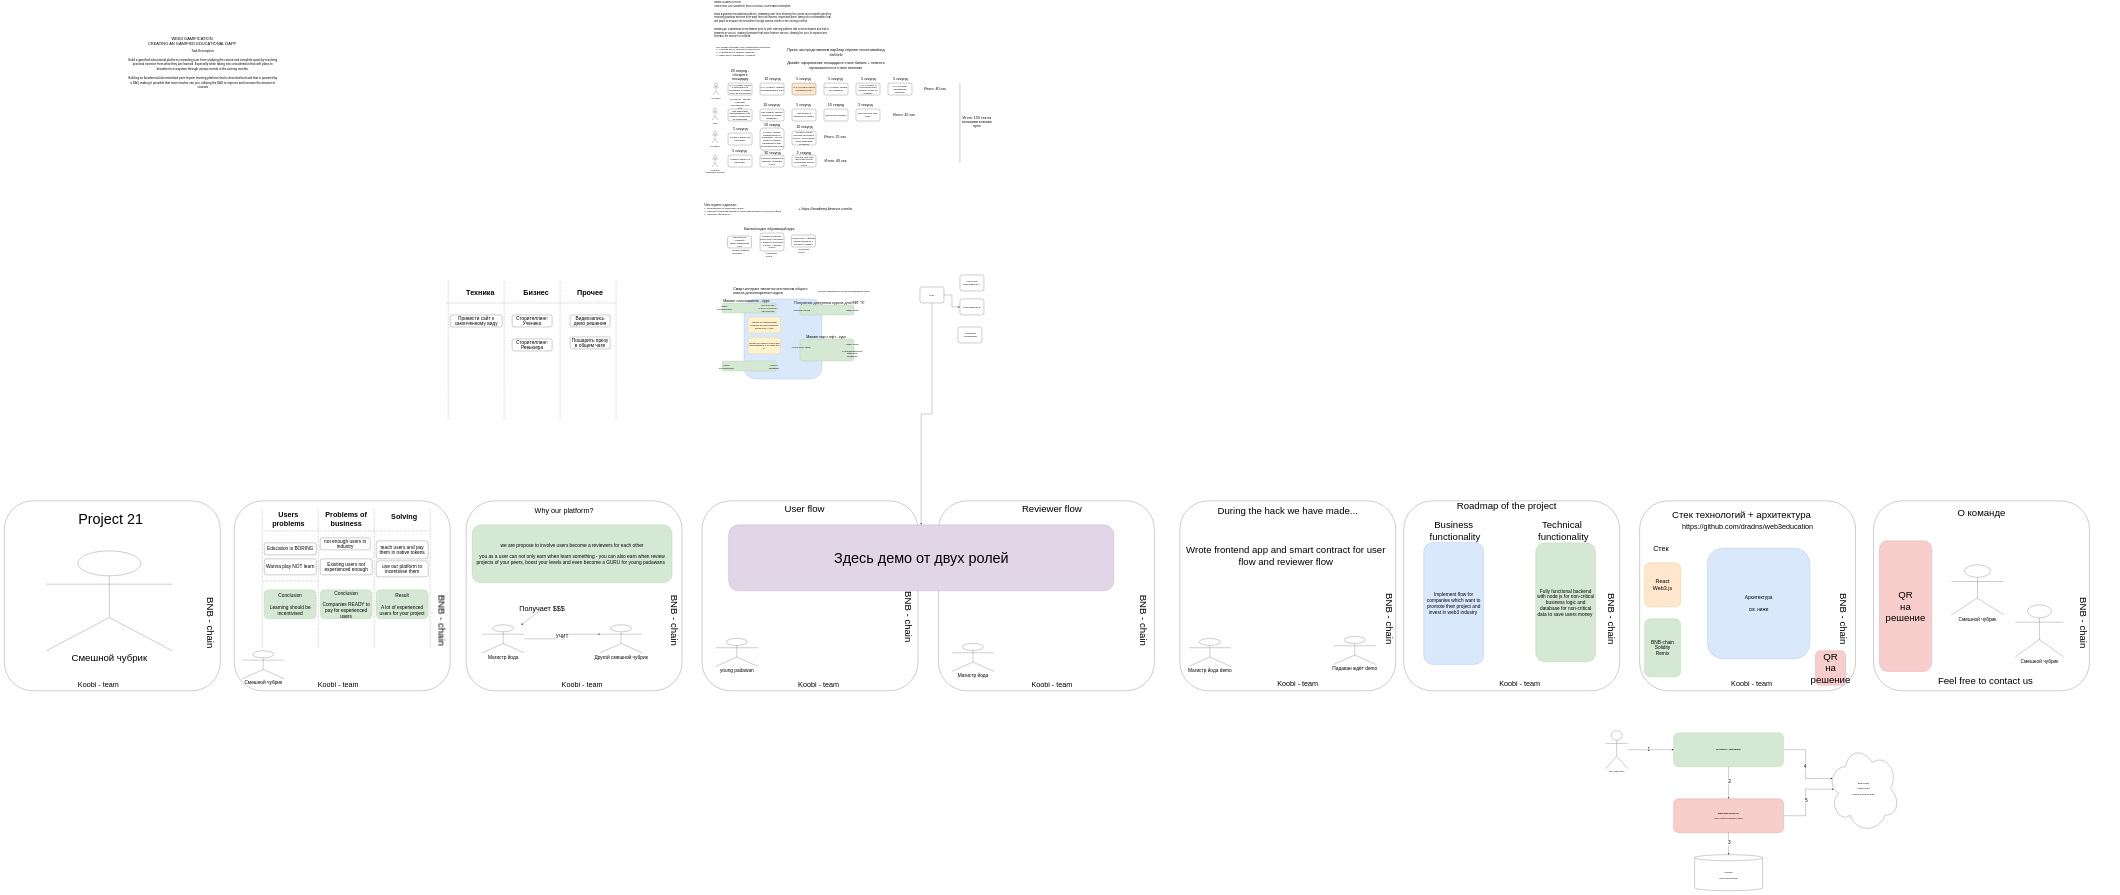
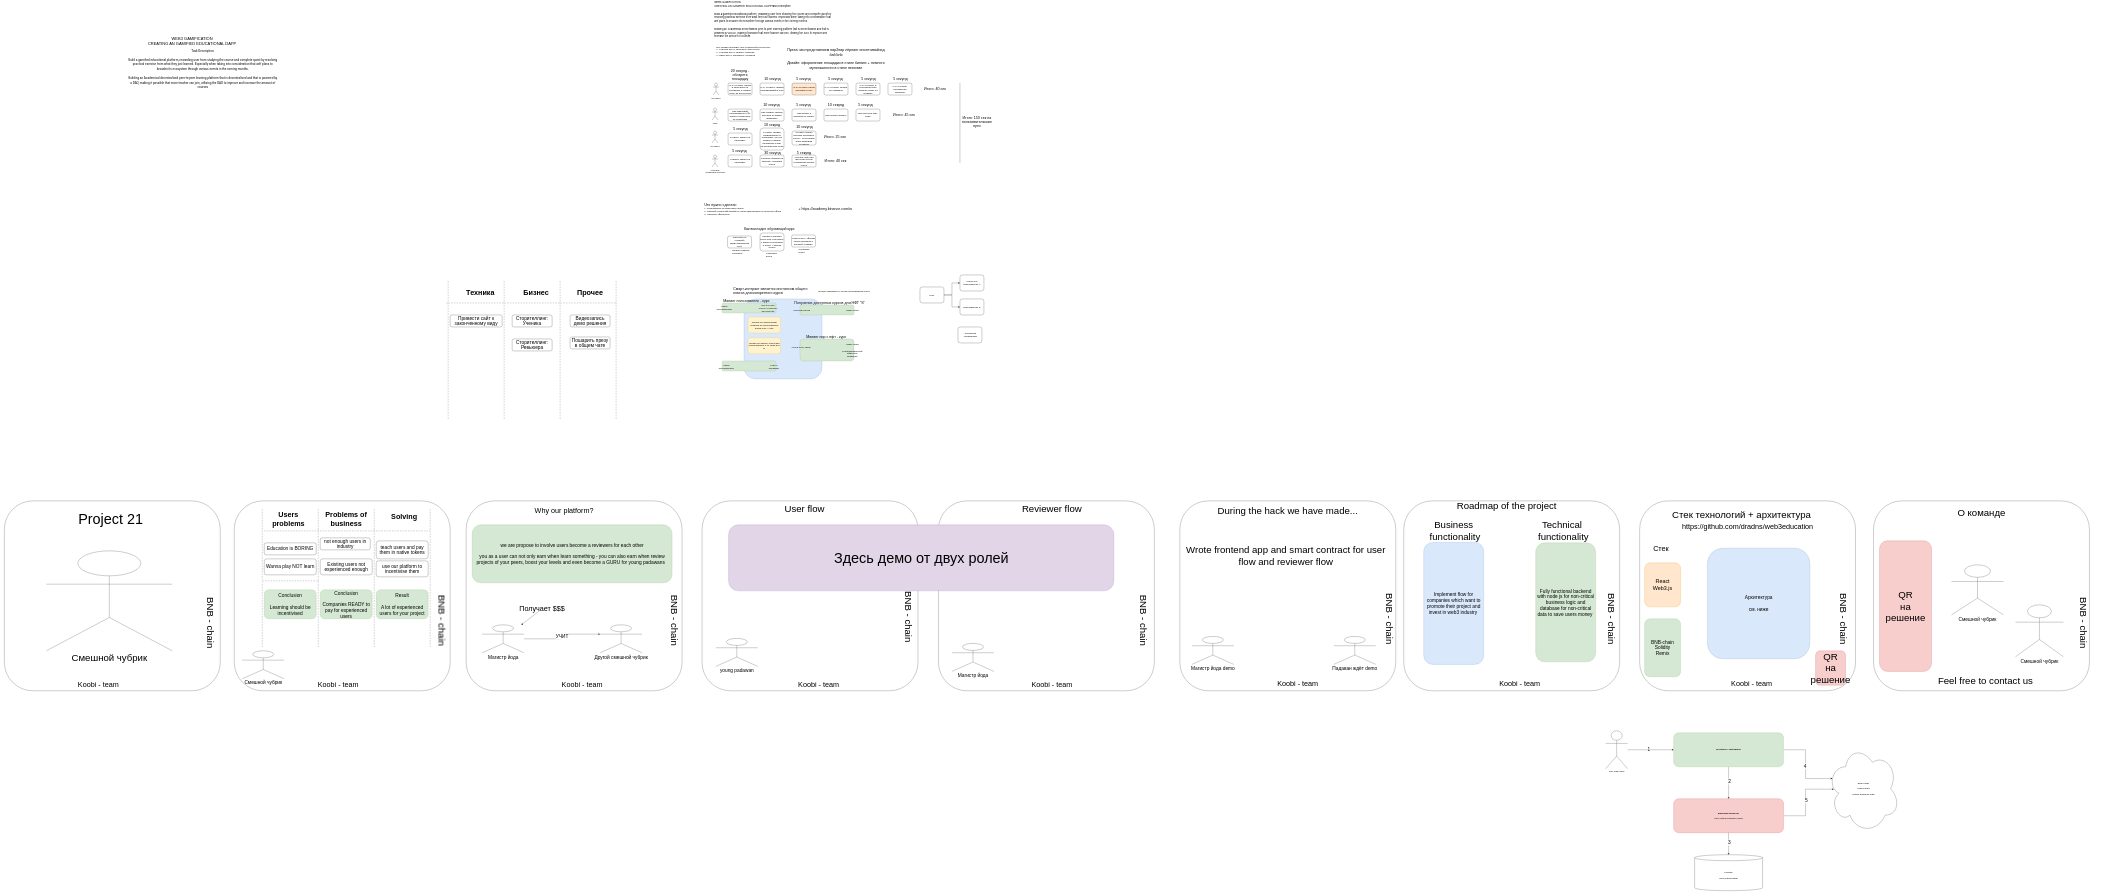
(740, 105) -> none
(921, 522) -> (958, 283)
(1210, 653) -> (1213, 651)
